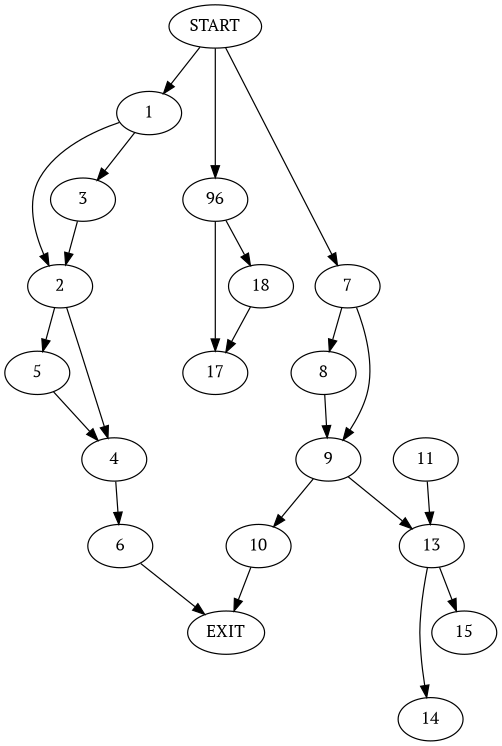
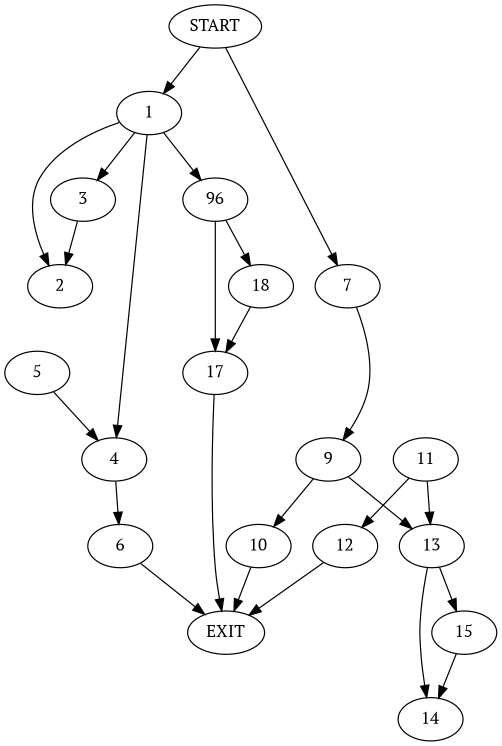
(215, 107) -> (178, 152)
(50, 324) -> none
(86, 367) -> (132, 280)
(324, 373) -> none
none -> (212, 497)
none -> (345, 546)
none -> (450, 670)
